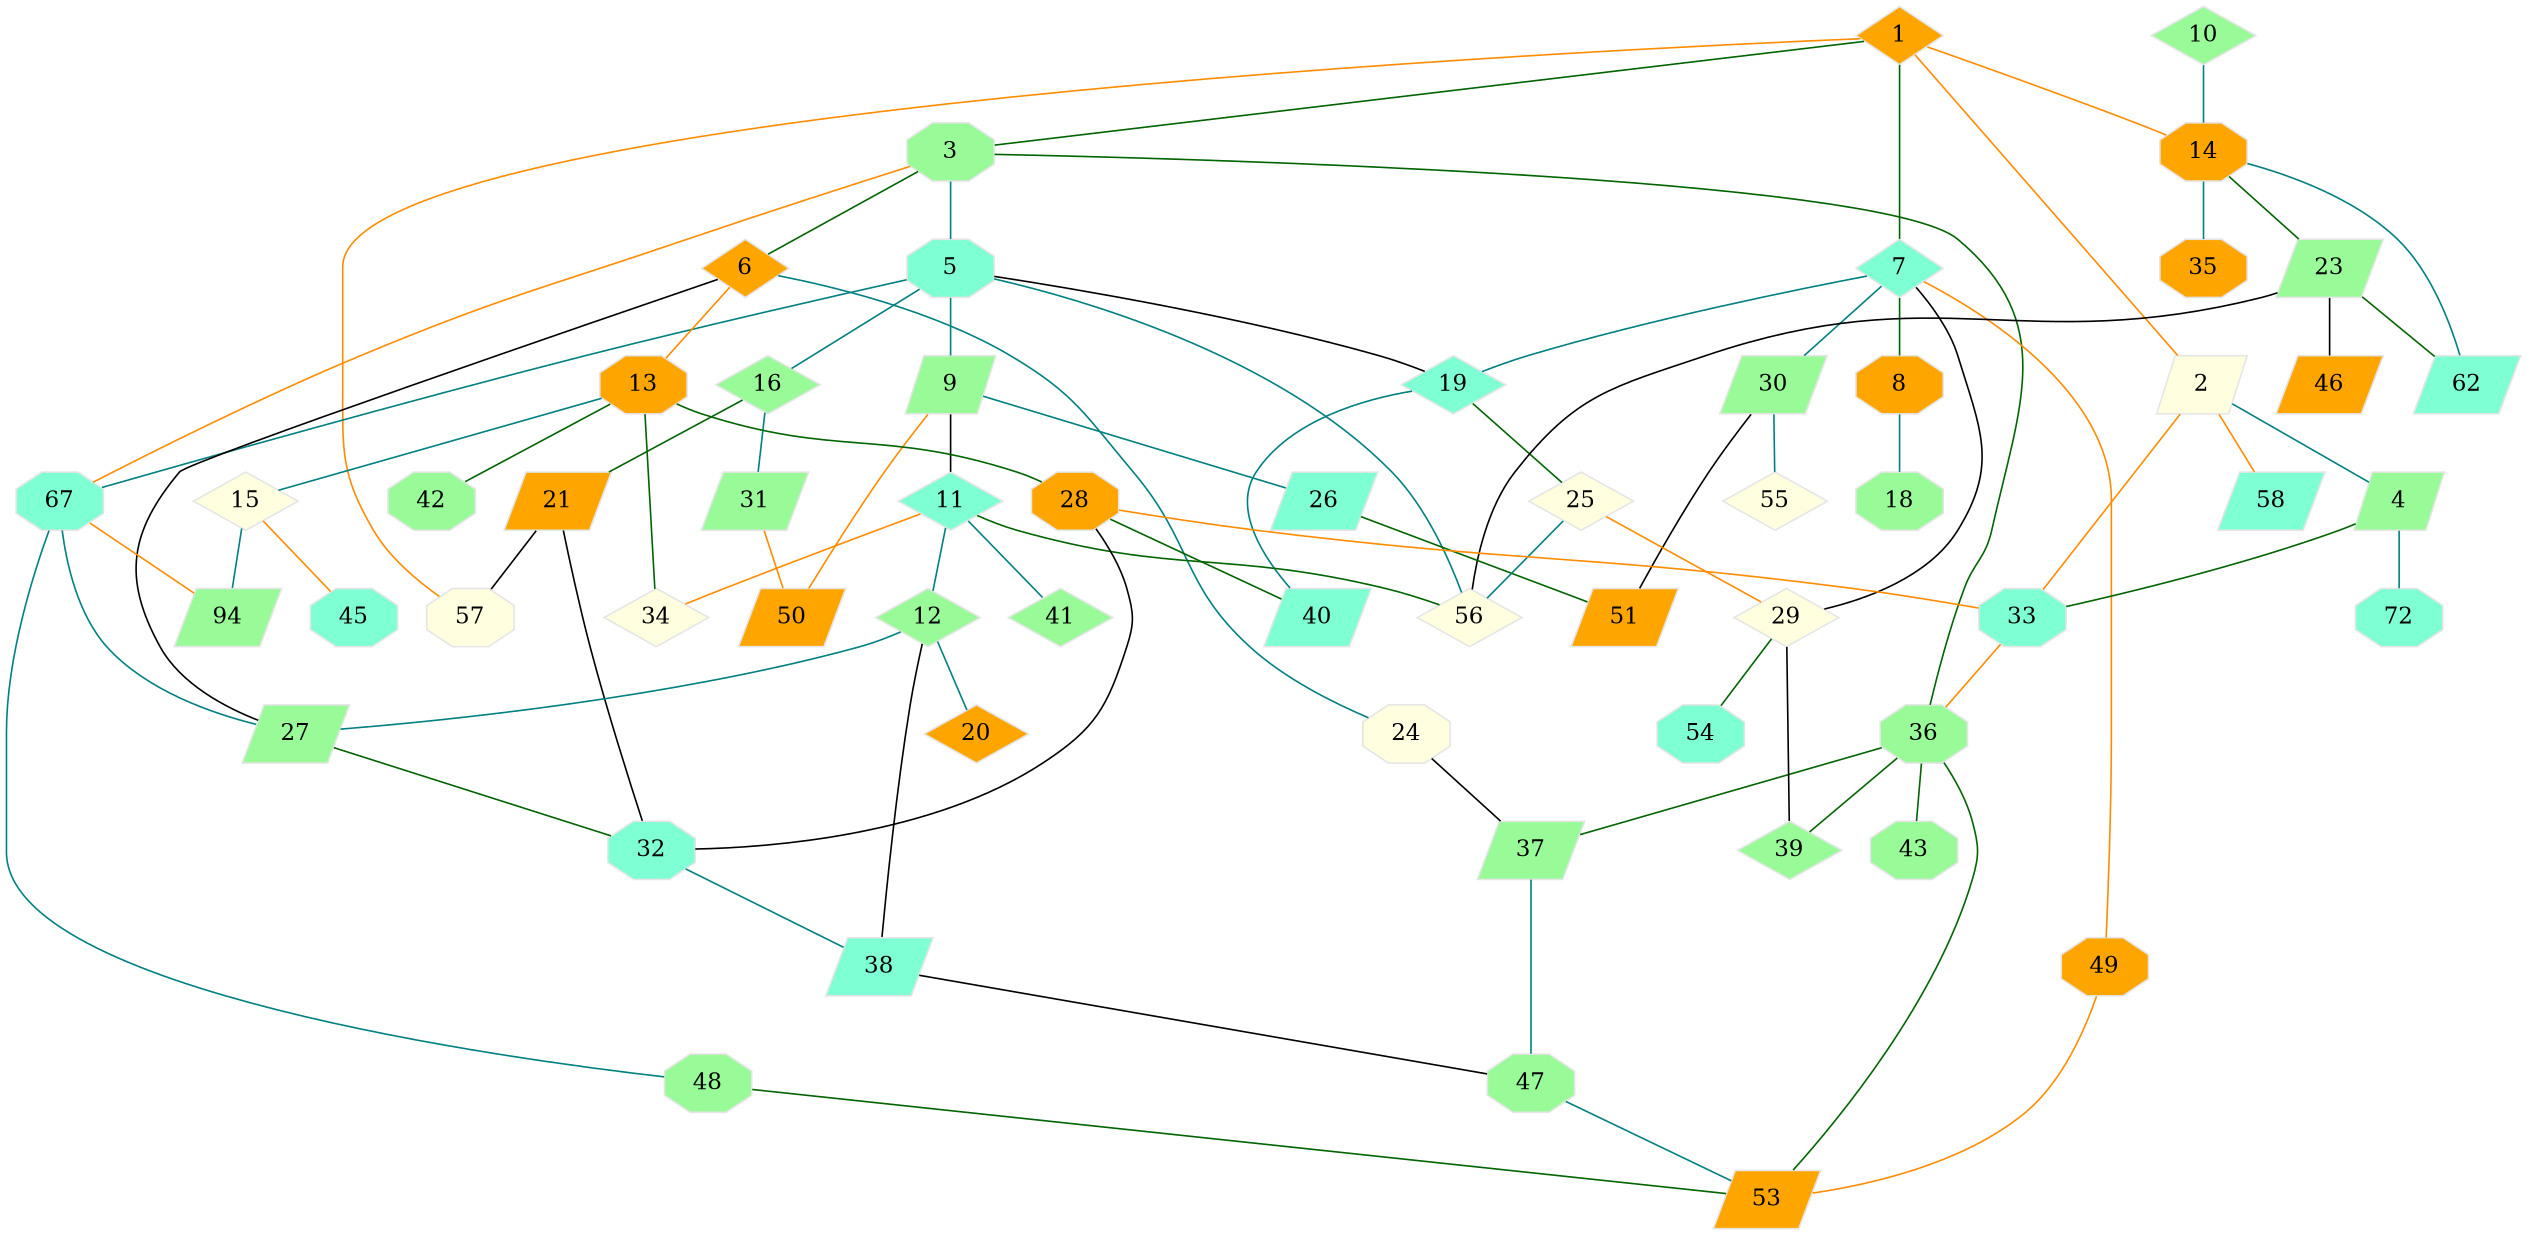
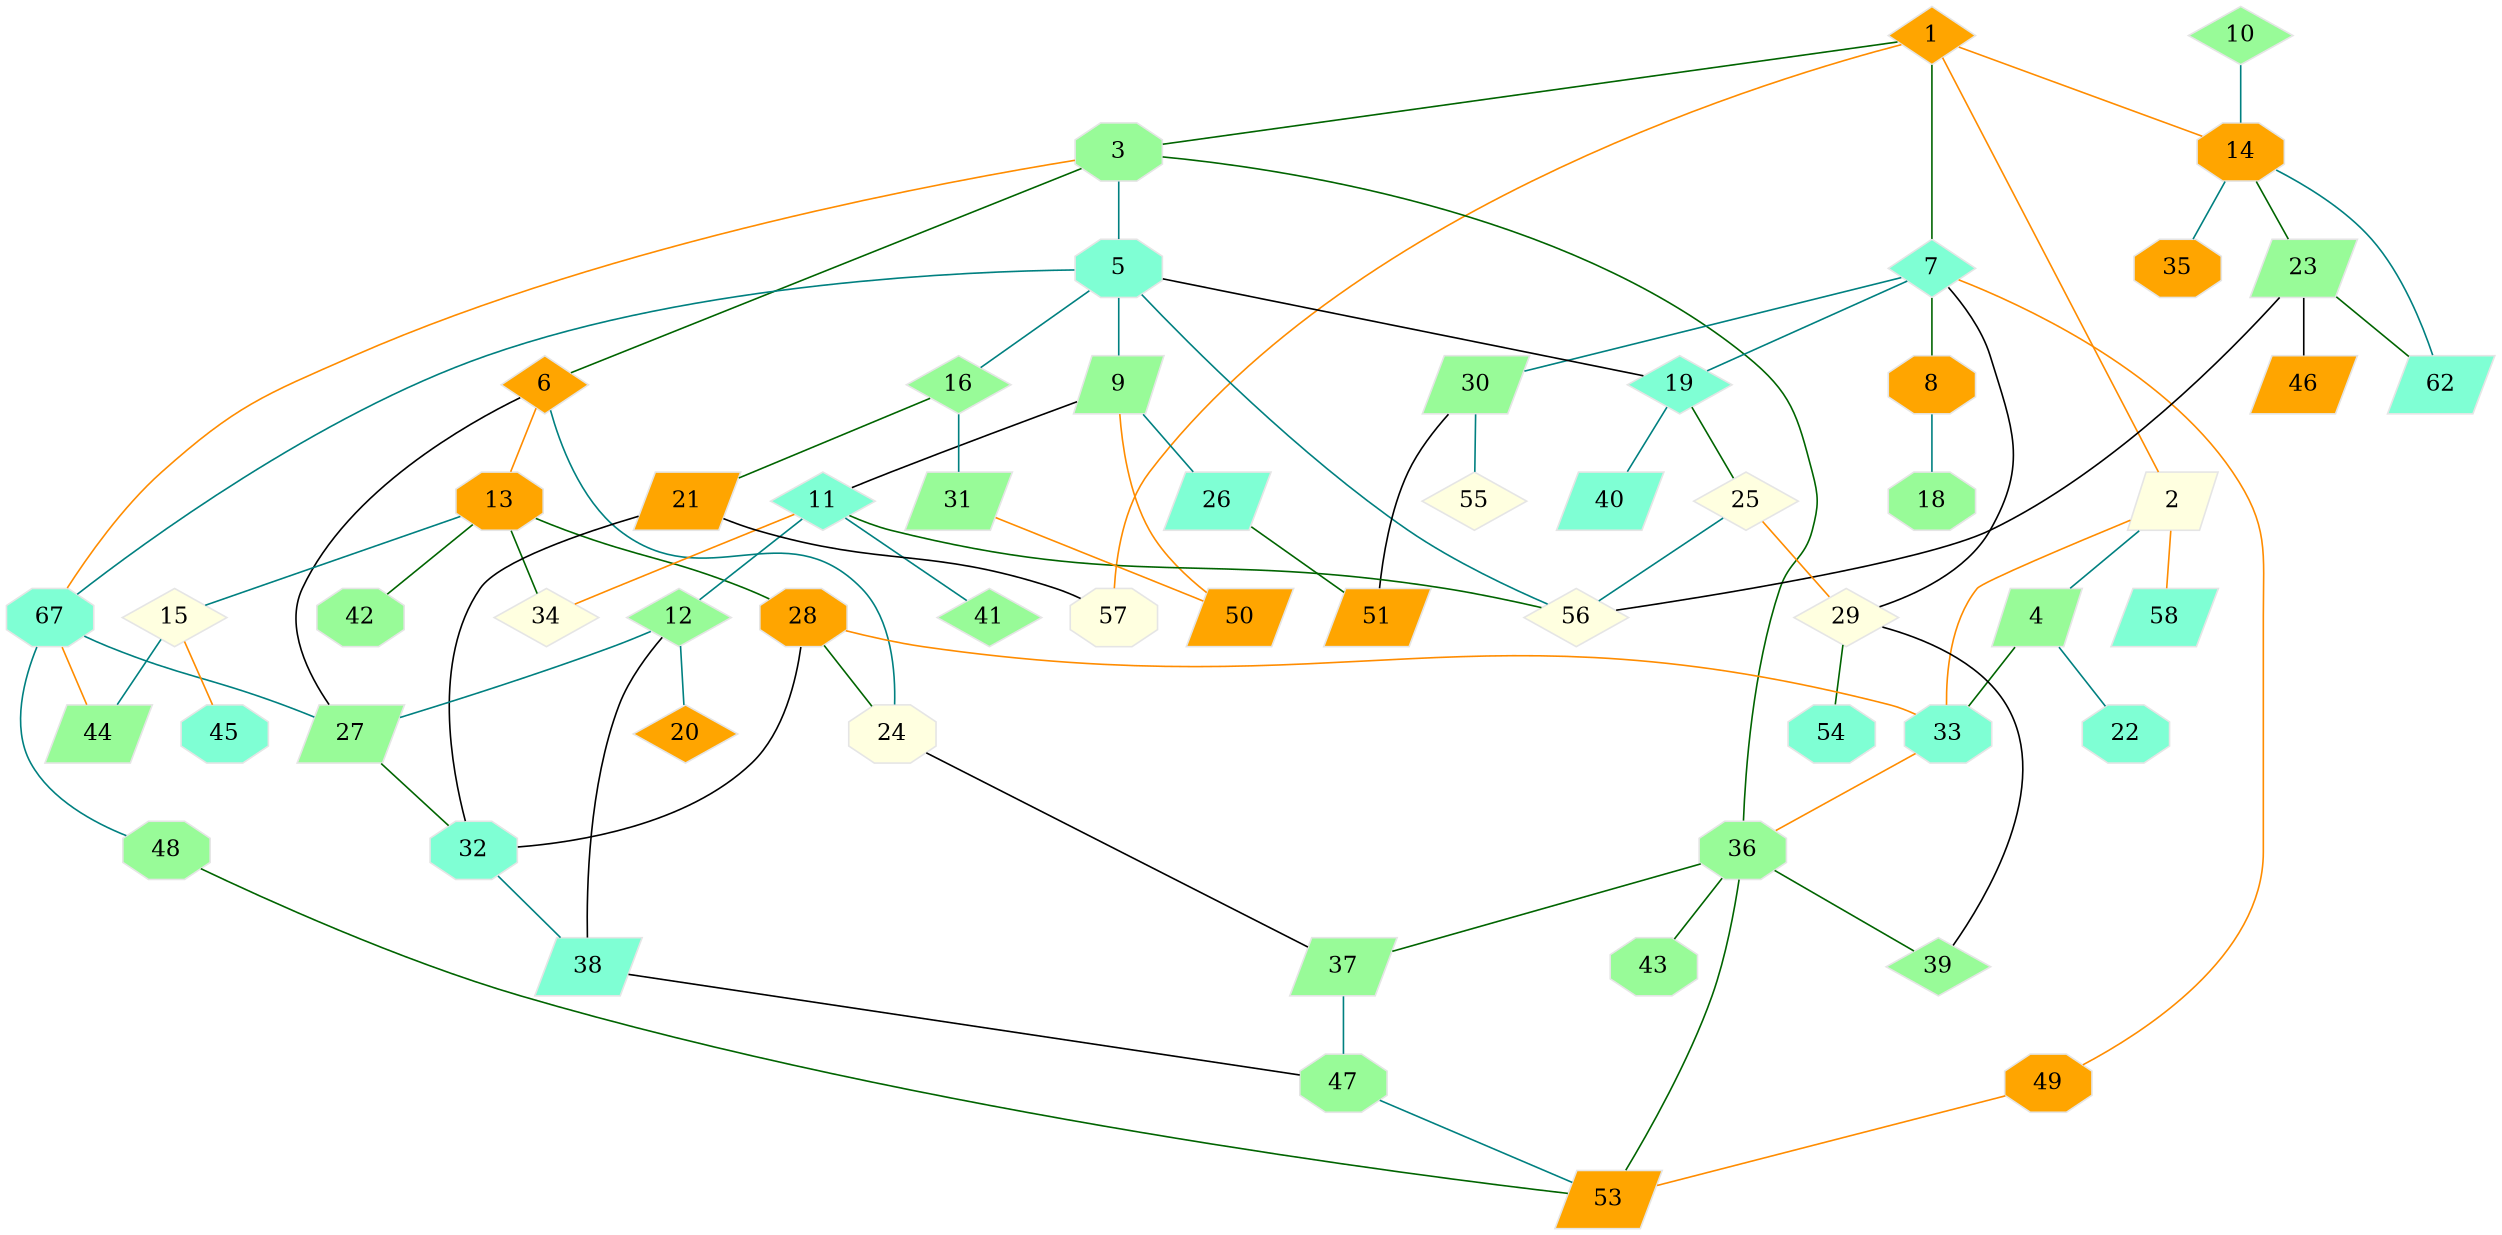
(1166, 545) -> (848, 676)
(228, 618) -> (99, 734)
(2399, 618) -> (2126, 734)
